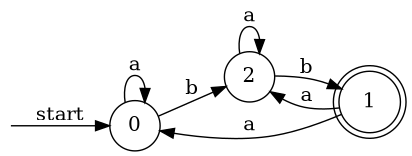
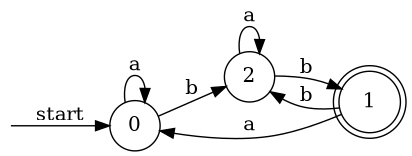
(307, 96) -> (307, 96)
